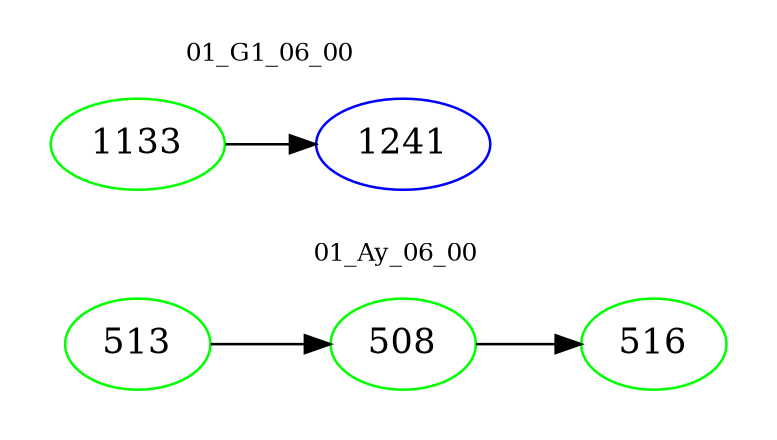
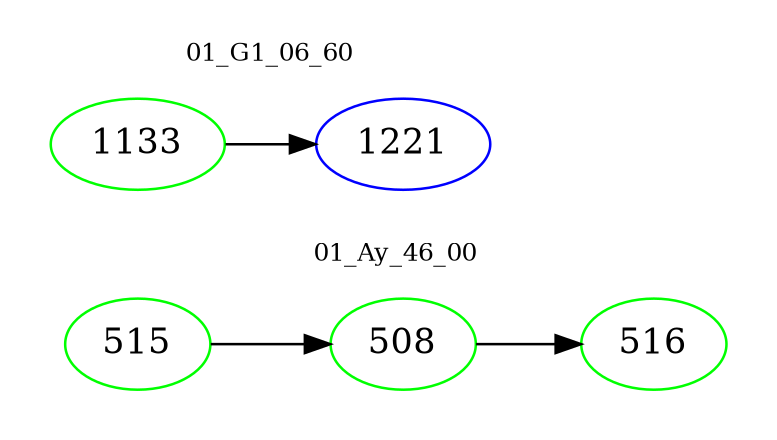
(270, 54) -> (270, 54)
(403, 144) -> (403, 144)
(396, 254) -> (396, 254)
(138, 344) -> (138, 344)
